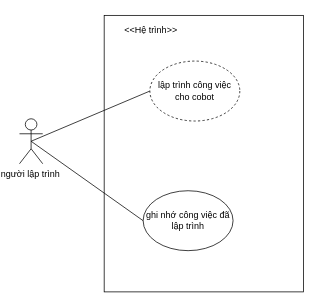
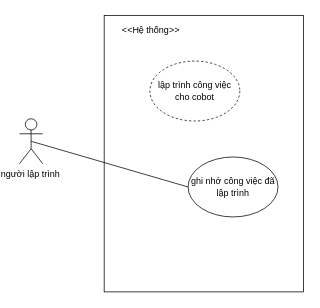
(151, 30) -> (151, 30)
(95, 114) -> none
(188, 221) -> (233, 187)
